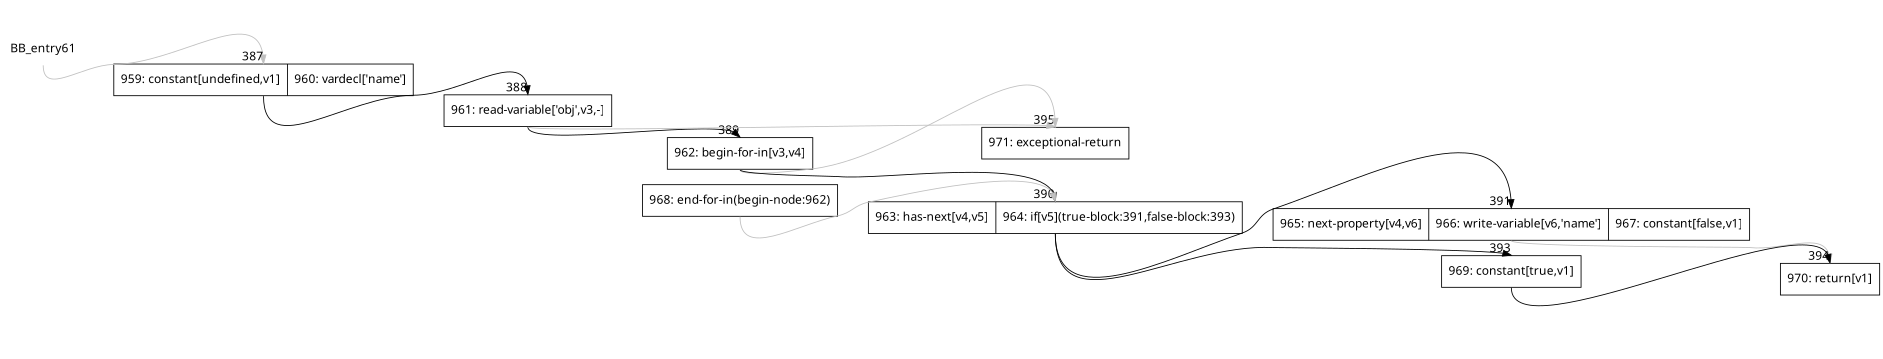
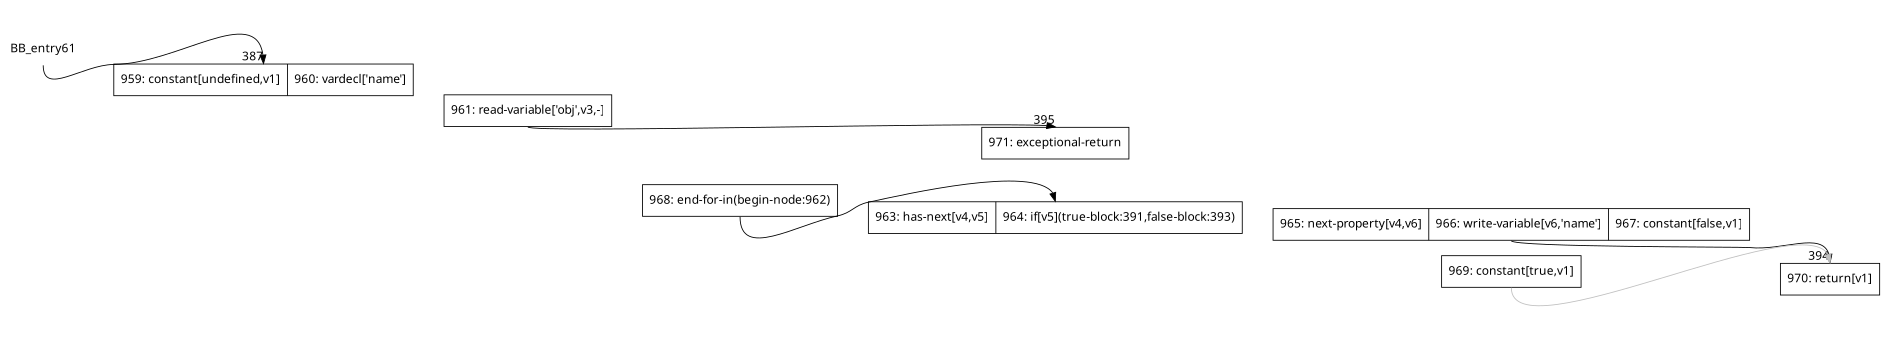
(154, 58) -> (154, 58)
(389, 98) -> none
(787, 127) -> (787, 127)
(740, 153) -> none
(888, 198) -> (888, 198)
(1279, 207) -> none
(1673, 247) -> (1673, 247)
(1263, 248) -> none
(1667, 277) -> (1667, 277)
